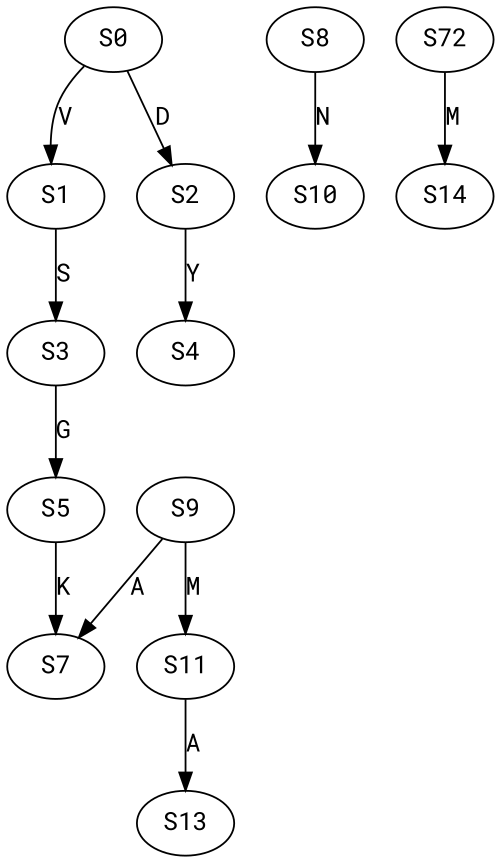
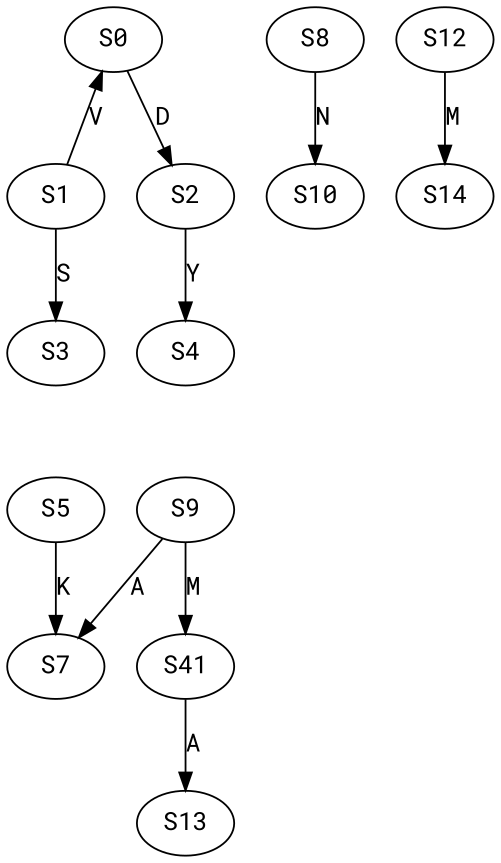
(445, 40) -> (445, 40)
(59, 102) -> (81, 126)
(56, 422) -> none
(186, 667) -> (186, 667)
